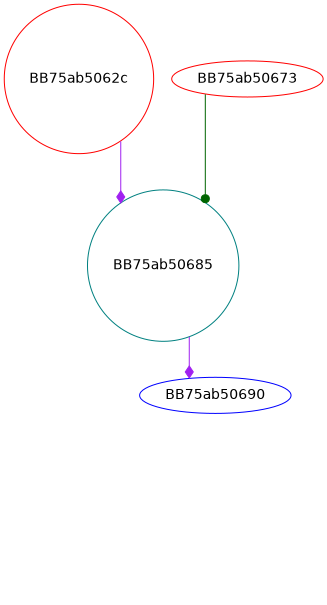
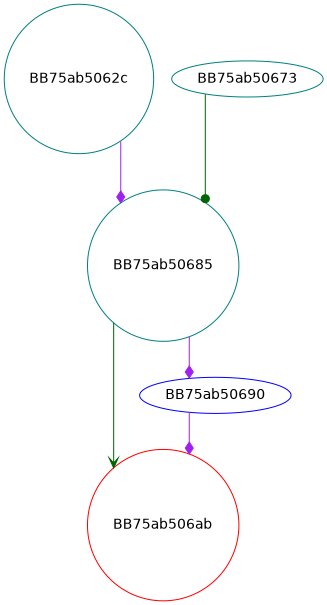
(79, 79) -> (79, 79)
(247, 79) -> (247, 79)
none -> (163, 525)
